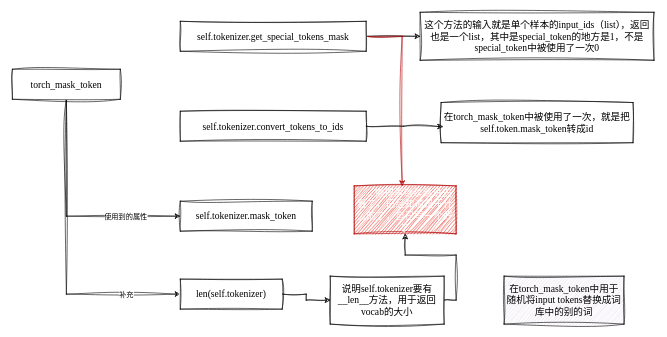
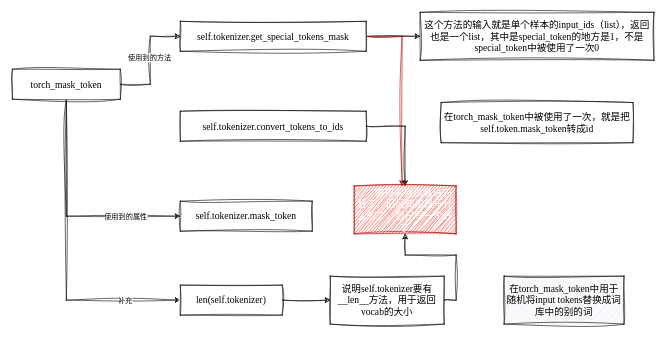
none -> (150, 61)
(421, 126) -> (405, 154)
(231, 294) -> (231, 300)
